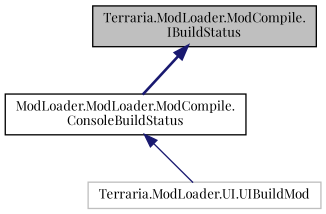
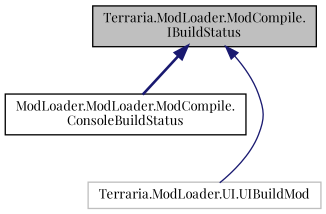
(173, 163) -> (262, 123)
